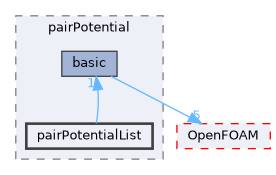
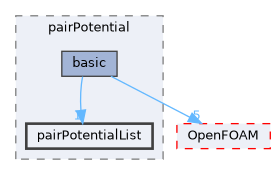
(98, 107) -> (81, 93)
